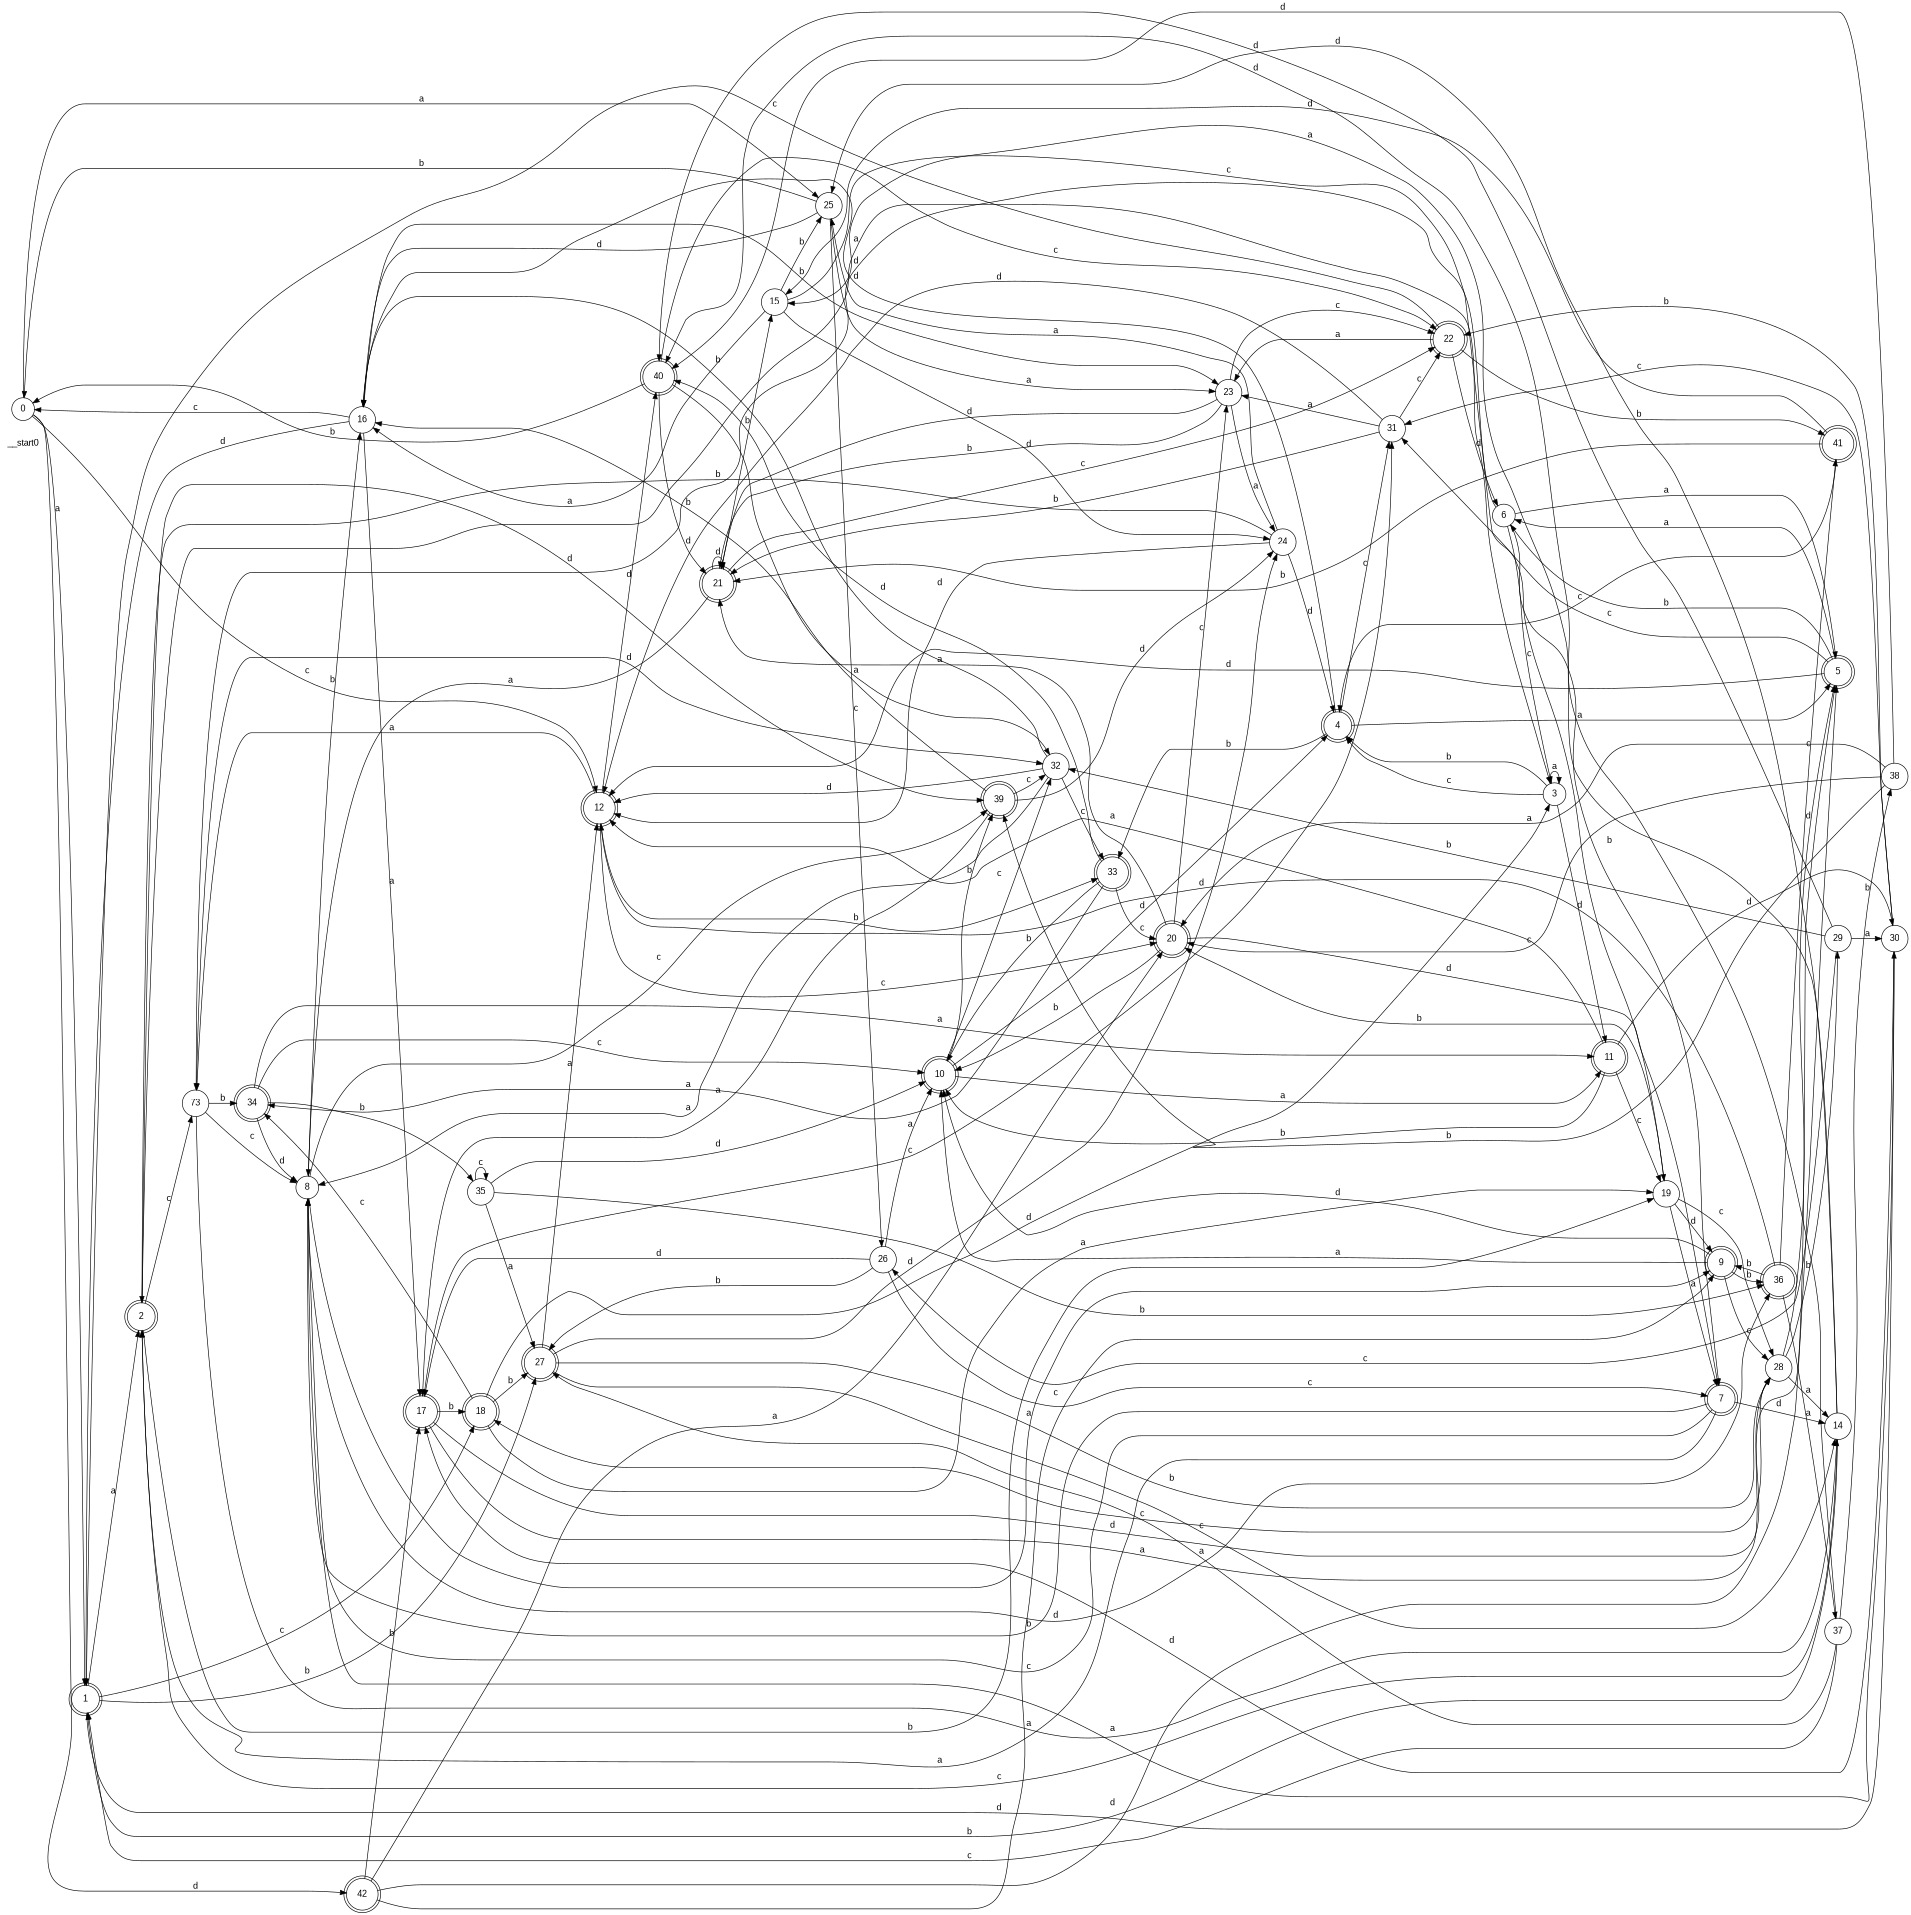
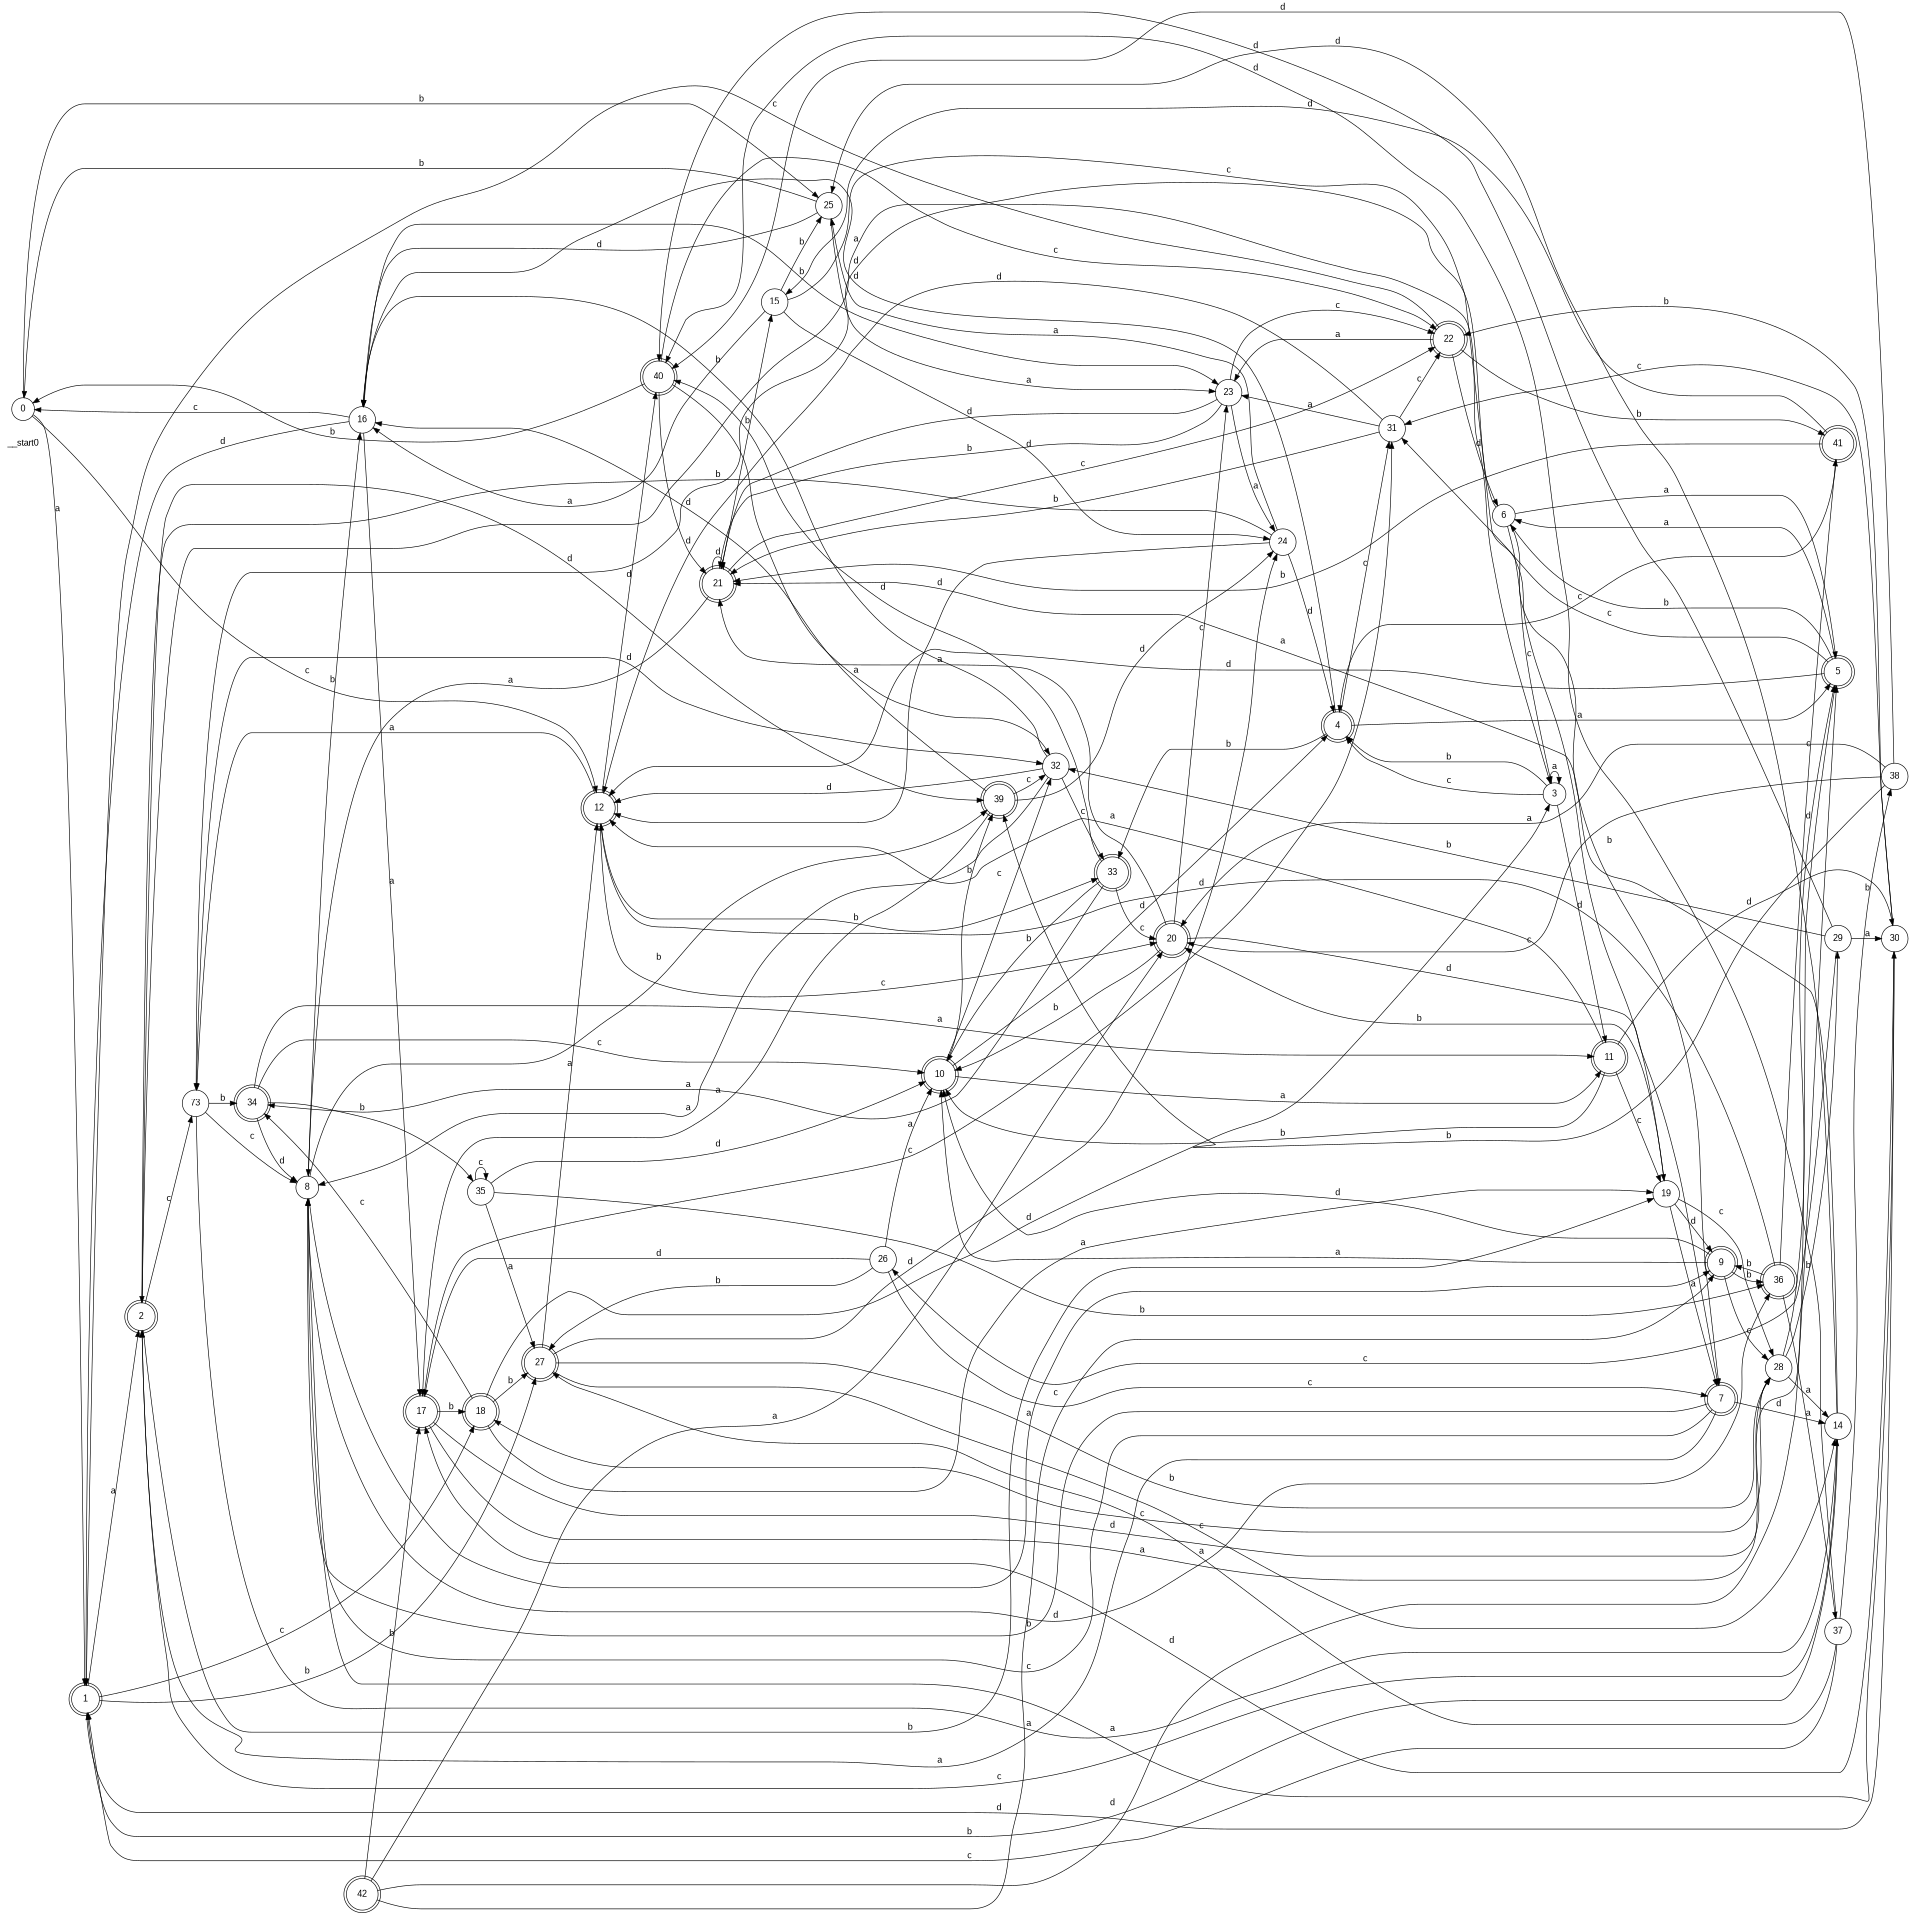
(422, 99) -> (422, 99)
(1513, 492) -> (1497, 729)
(688, 503) -> (688, 503)
(854, 730) -> none
(659, 957) -> (659, 957)
(66, 1291) -> none
